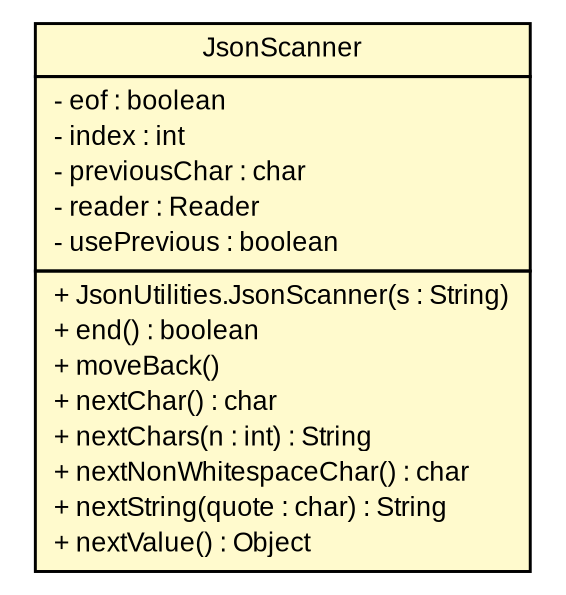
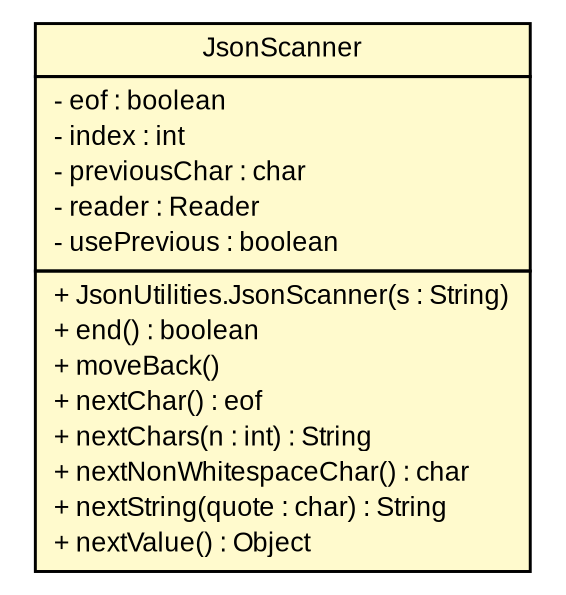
(166, 402) -> (159, 402)
